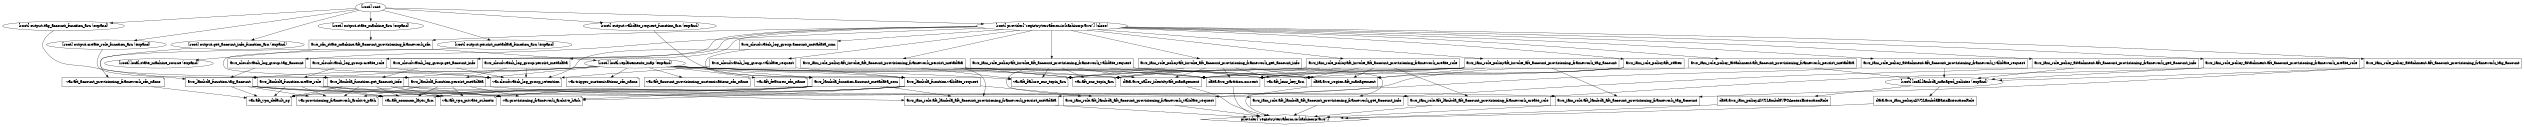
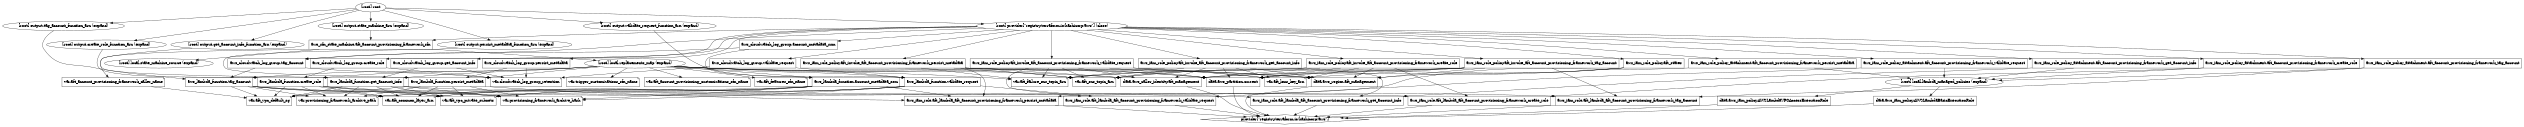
(642, 50) -> (545, 52)
(113, 82) -> (113, 82)
